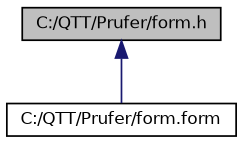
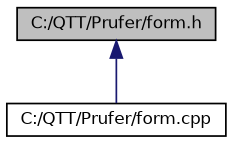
(121, 120) -> (116, 120)
